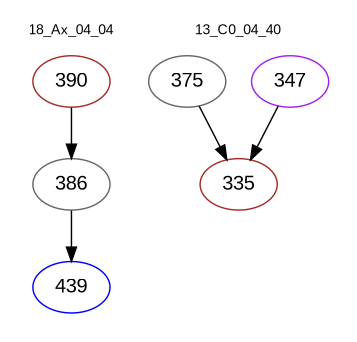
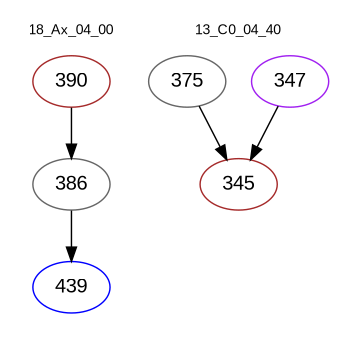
(71, 31) -> (71, 31)
(239, 184) -> (239, 184)
